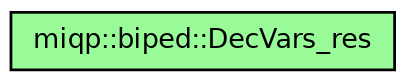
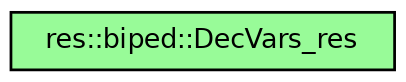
(203, 41) -> (203, 41)
